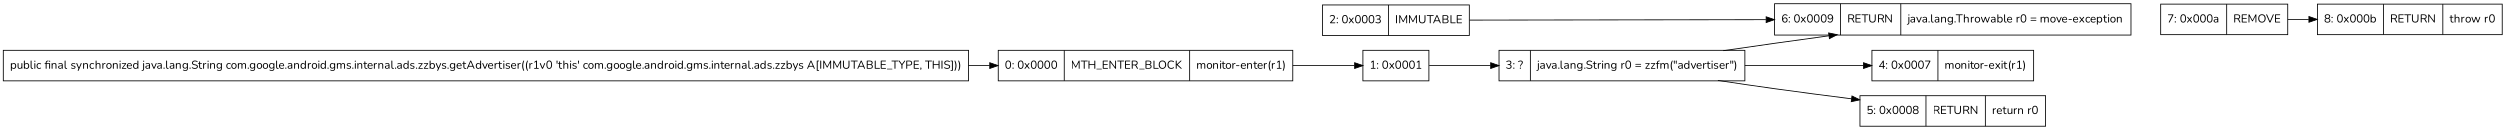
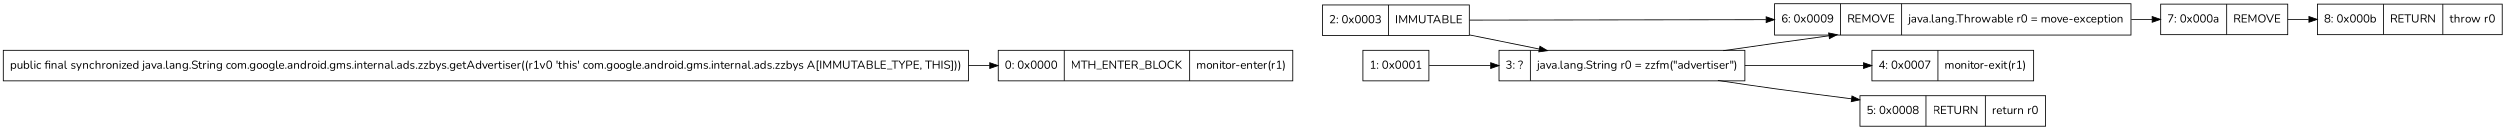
(1870, 19) -> (1871, 19)
none -> (2142, 19)
none -> (1504, 42)
(1324, 66) -> none
